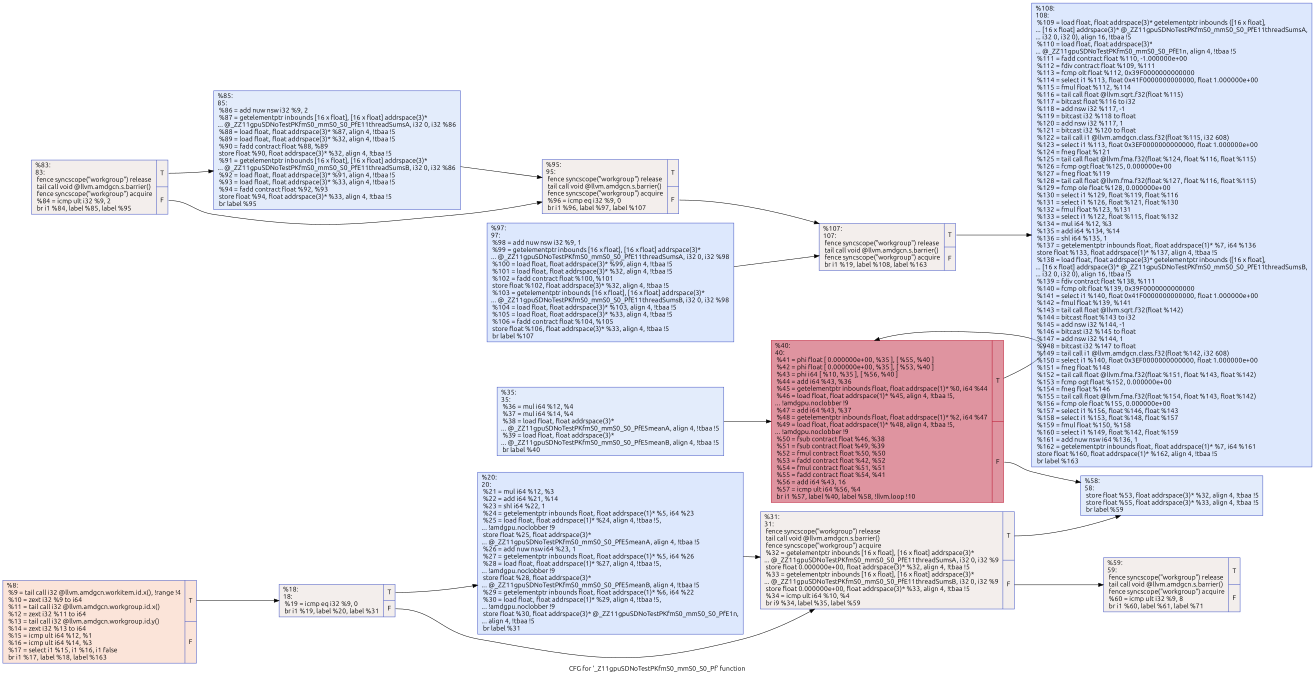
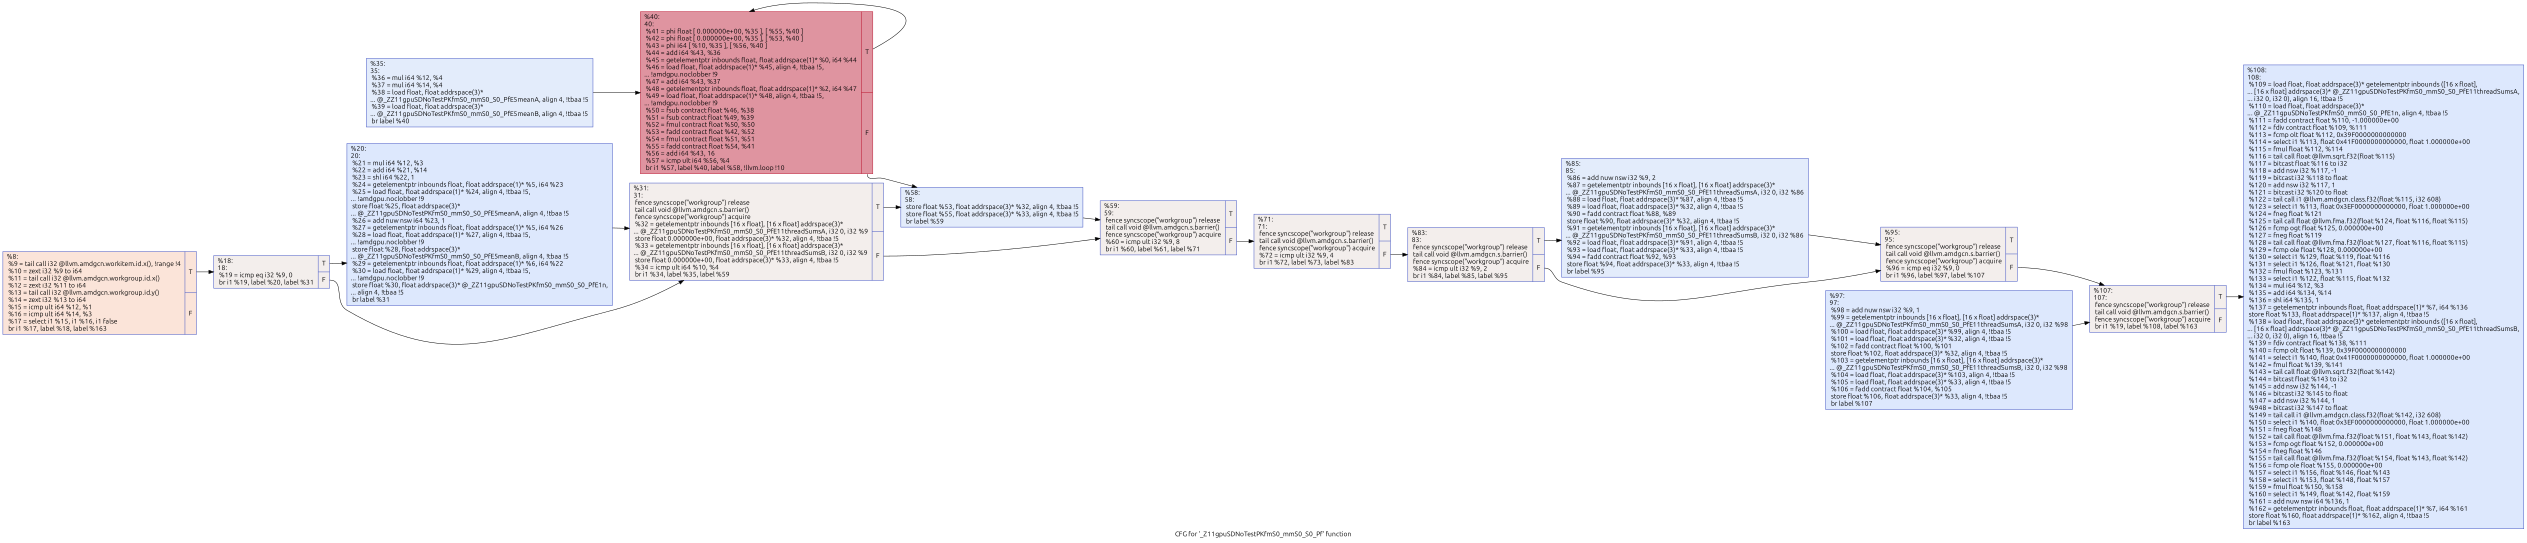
none -> (1089, 219)
none -> (1322, 241)
(813, 603) -> (682, 275)
